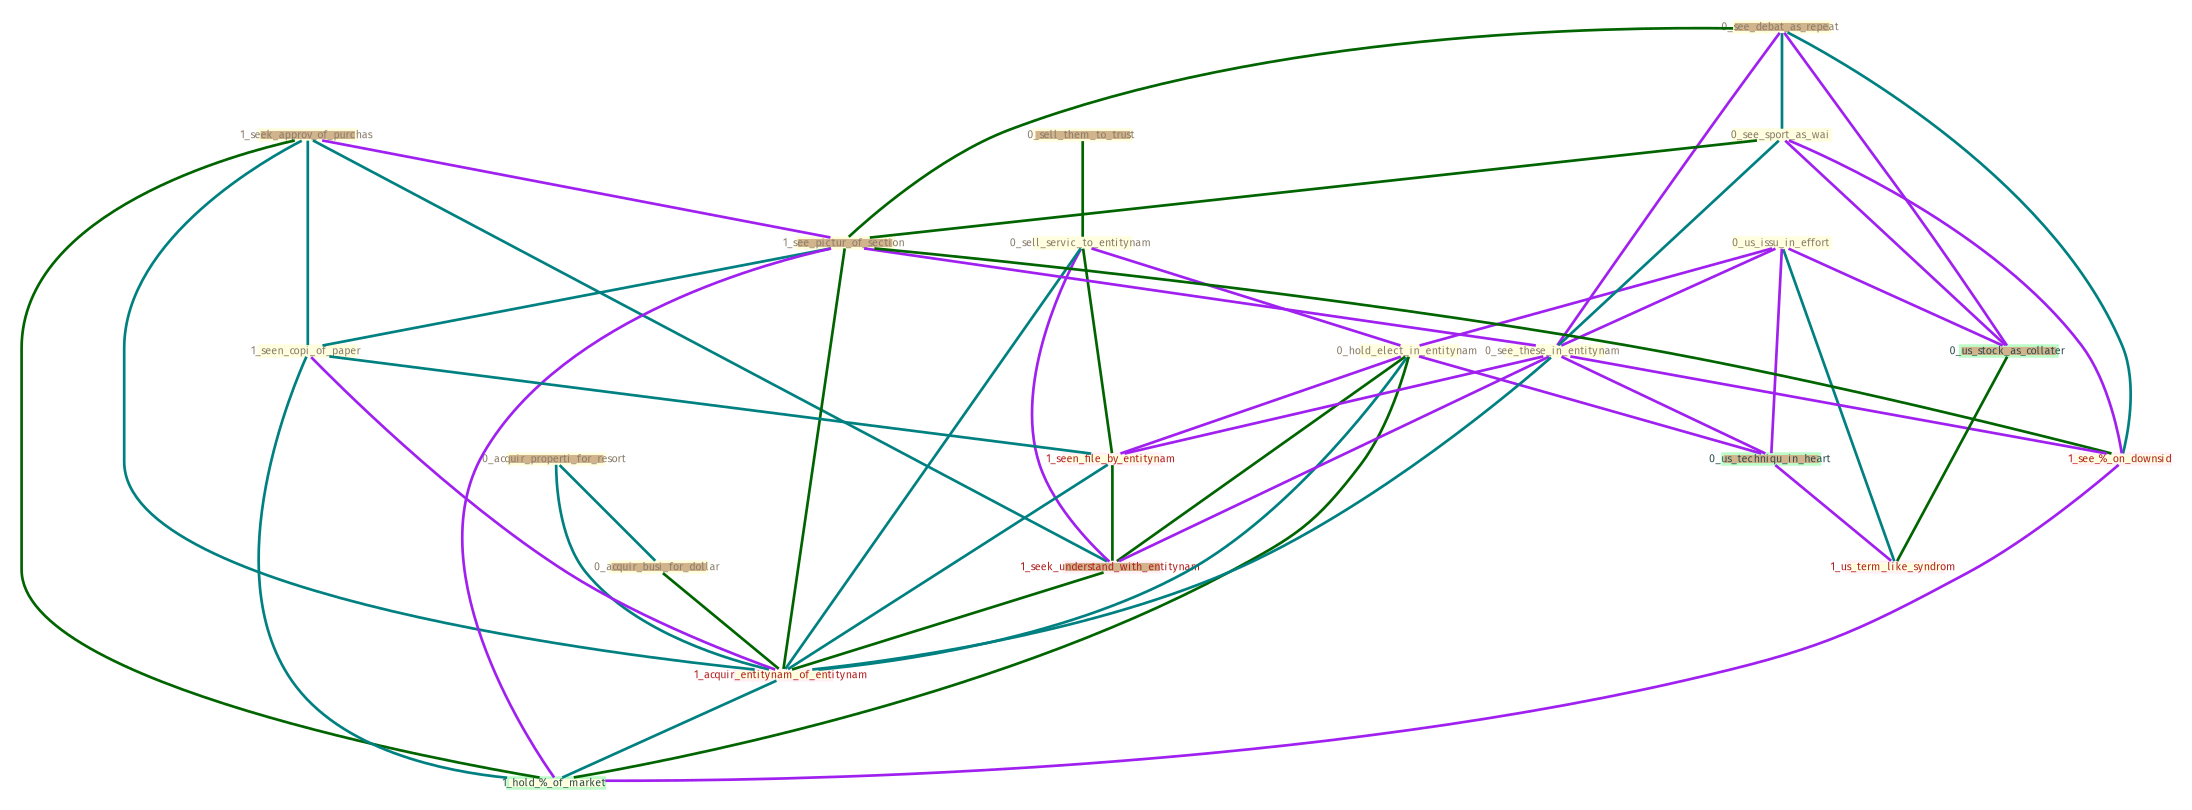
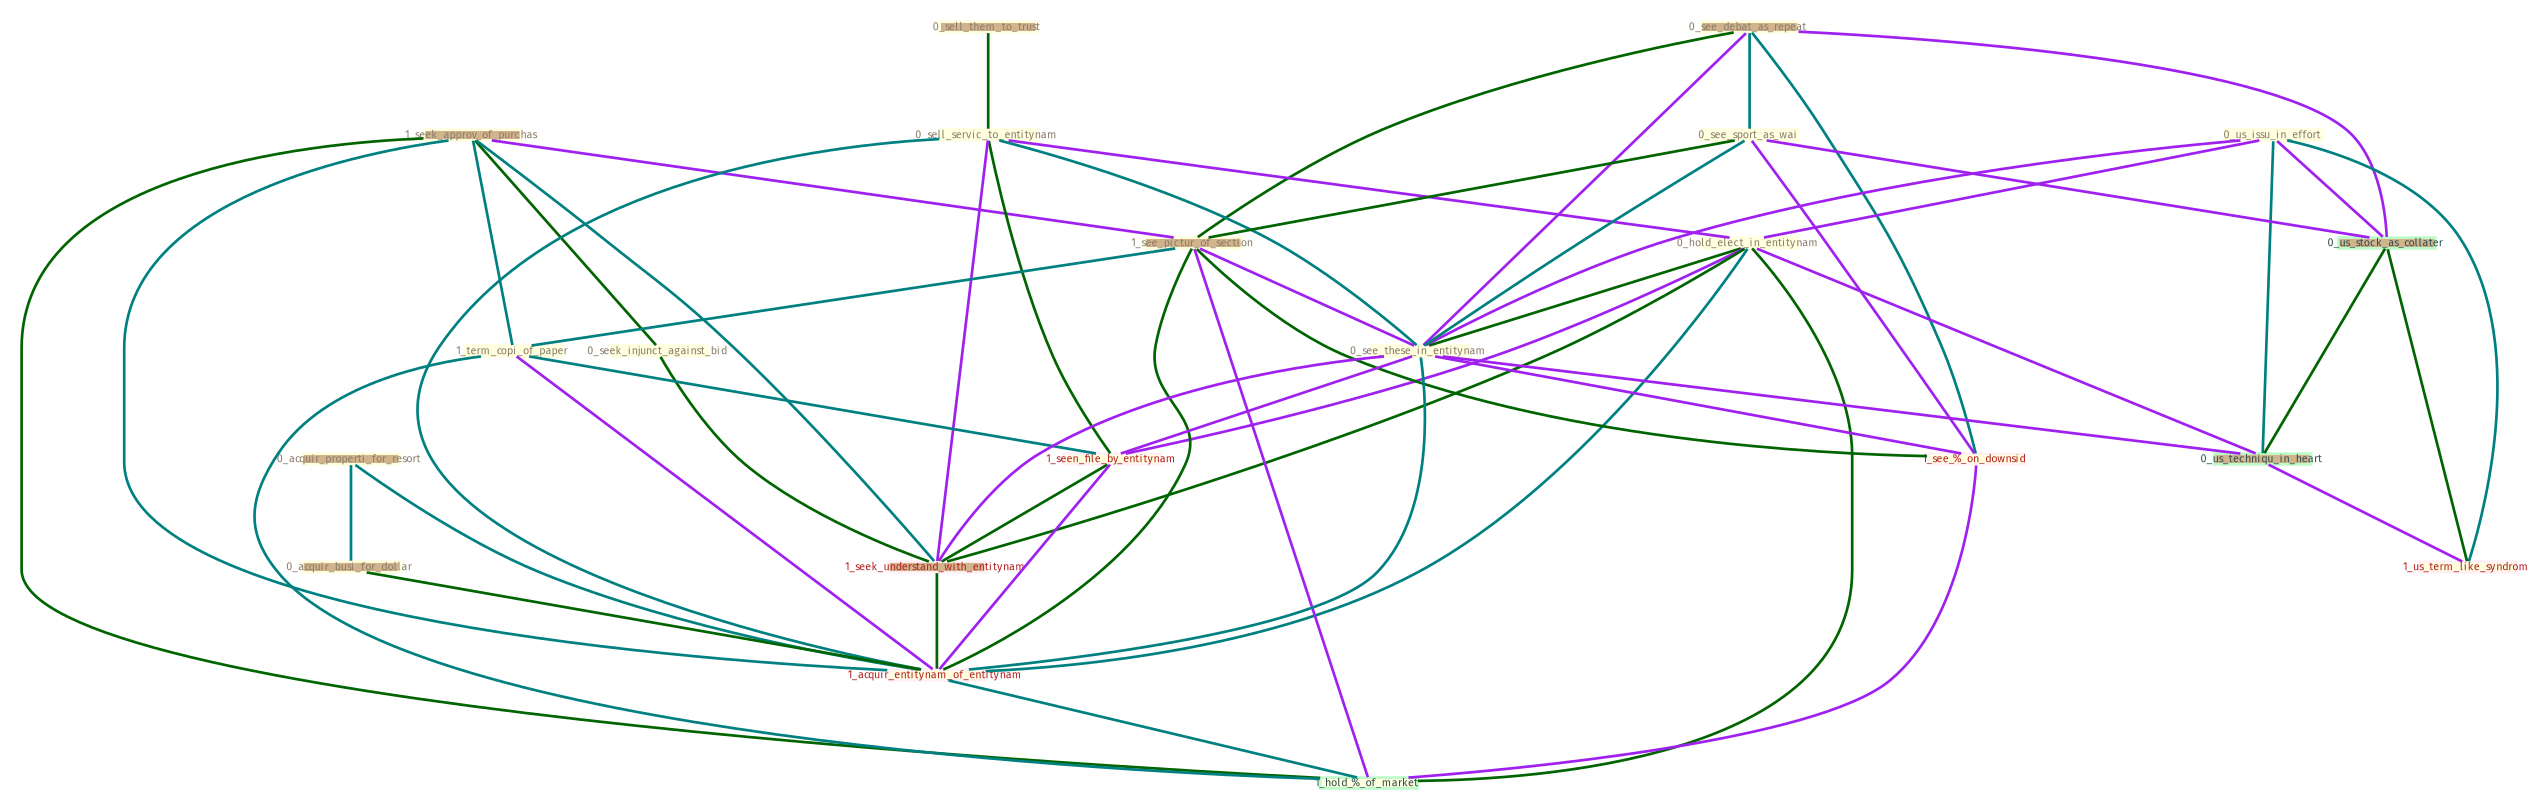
none -> (1200, 207)
none -> (1585, 297)
(308, 351) -> (513, 351)
none -> (659, 351)
(1777, 351) -> (2268, 297)
none -> (2325, 351)
(948, 567) -> (1025, 567)
